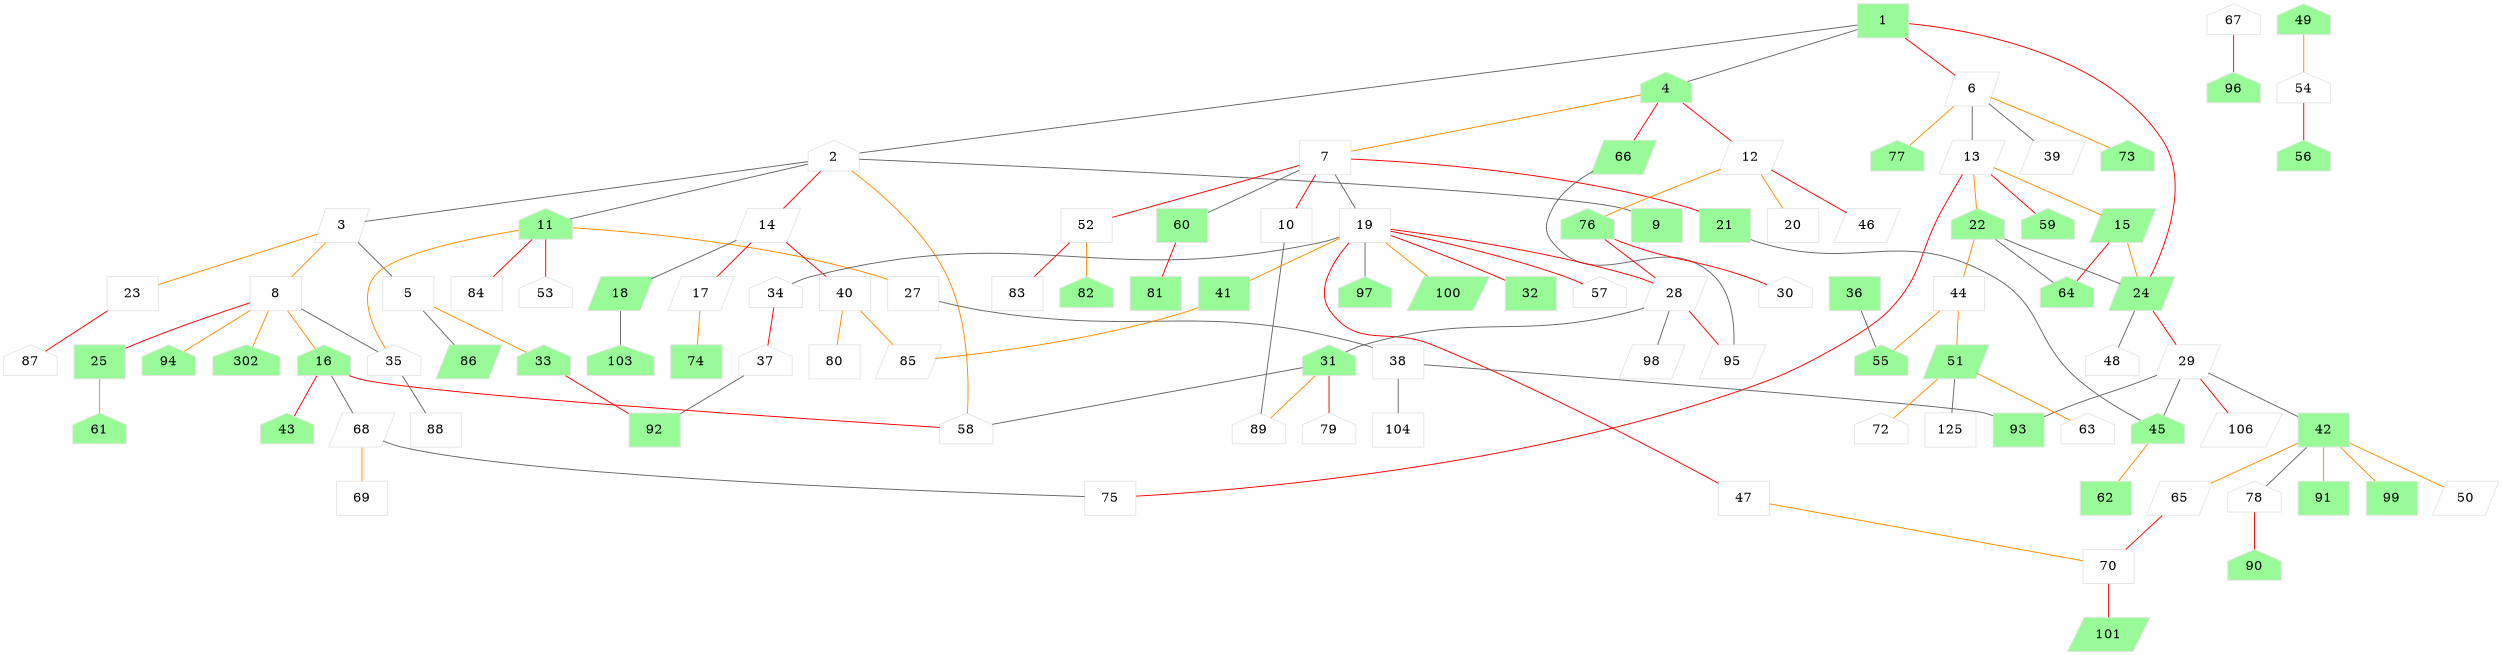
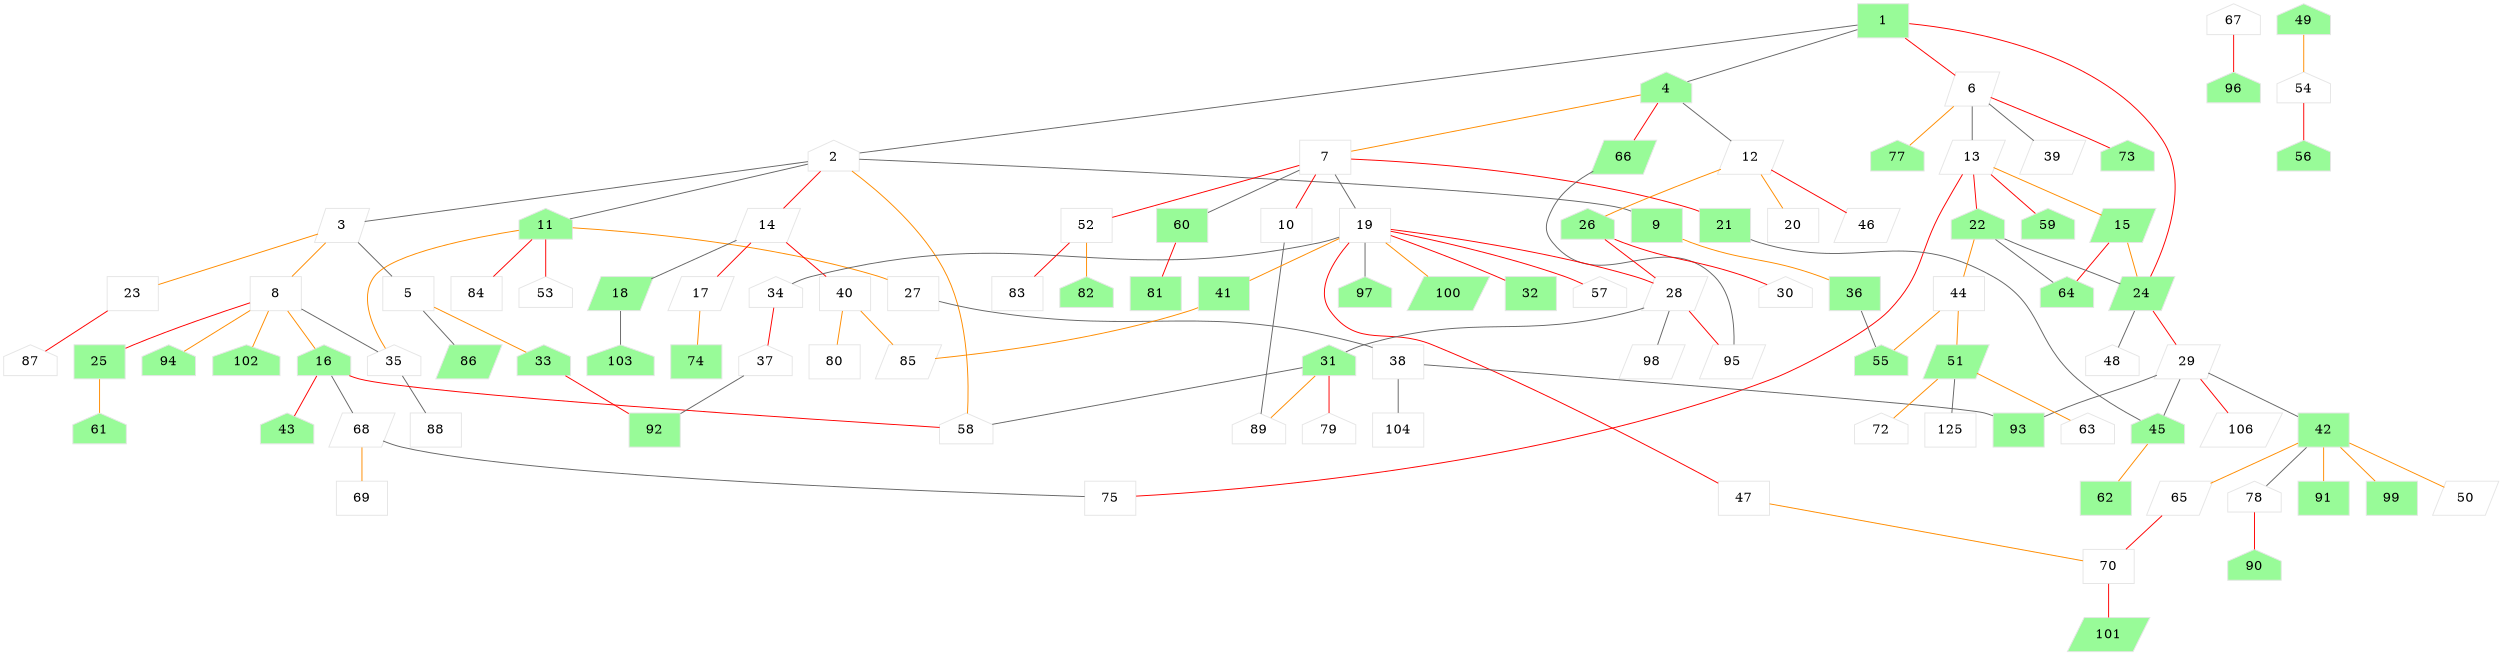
(1707, 122) -> (1707, 122)
(2050, 122) -> (2050, 122)
(1975, 192) -> (1975, 192)
(1588, 225) -> (1588, 225)
none -> (1756, 260)
(246, 362) -> (246, 362)
